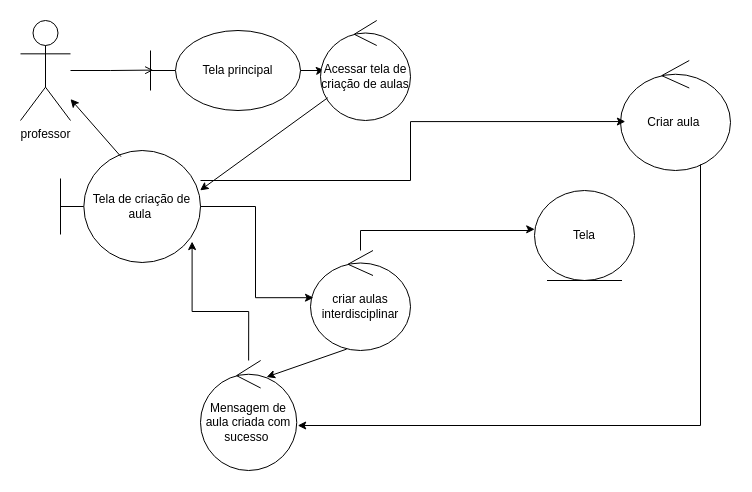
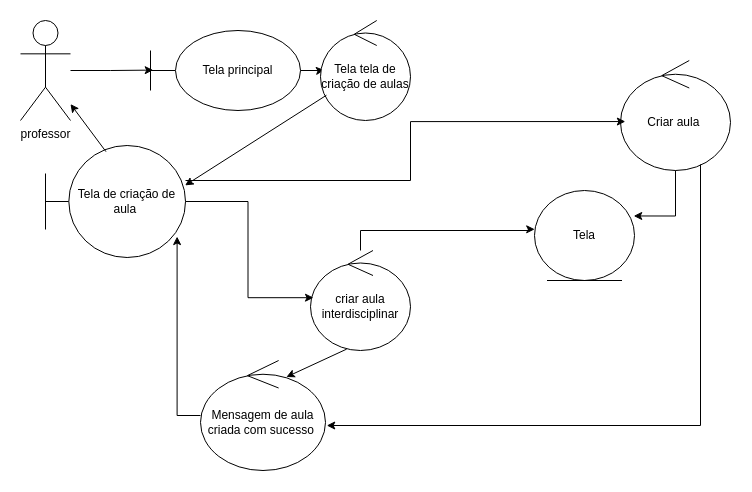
(145, 70) -> (145, 70)
(366, 77) -> (366, 77)
(131, 207) -> (116, 202)
none -> (676, 211)
(361, 307) -> (361, 307)
(249, 416) -> (263, 416)
